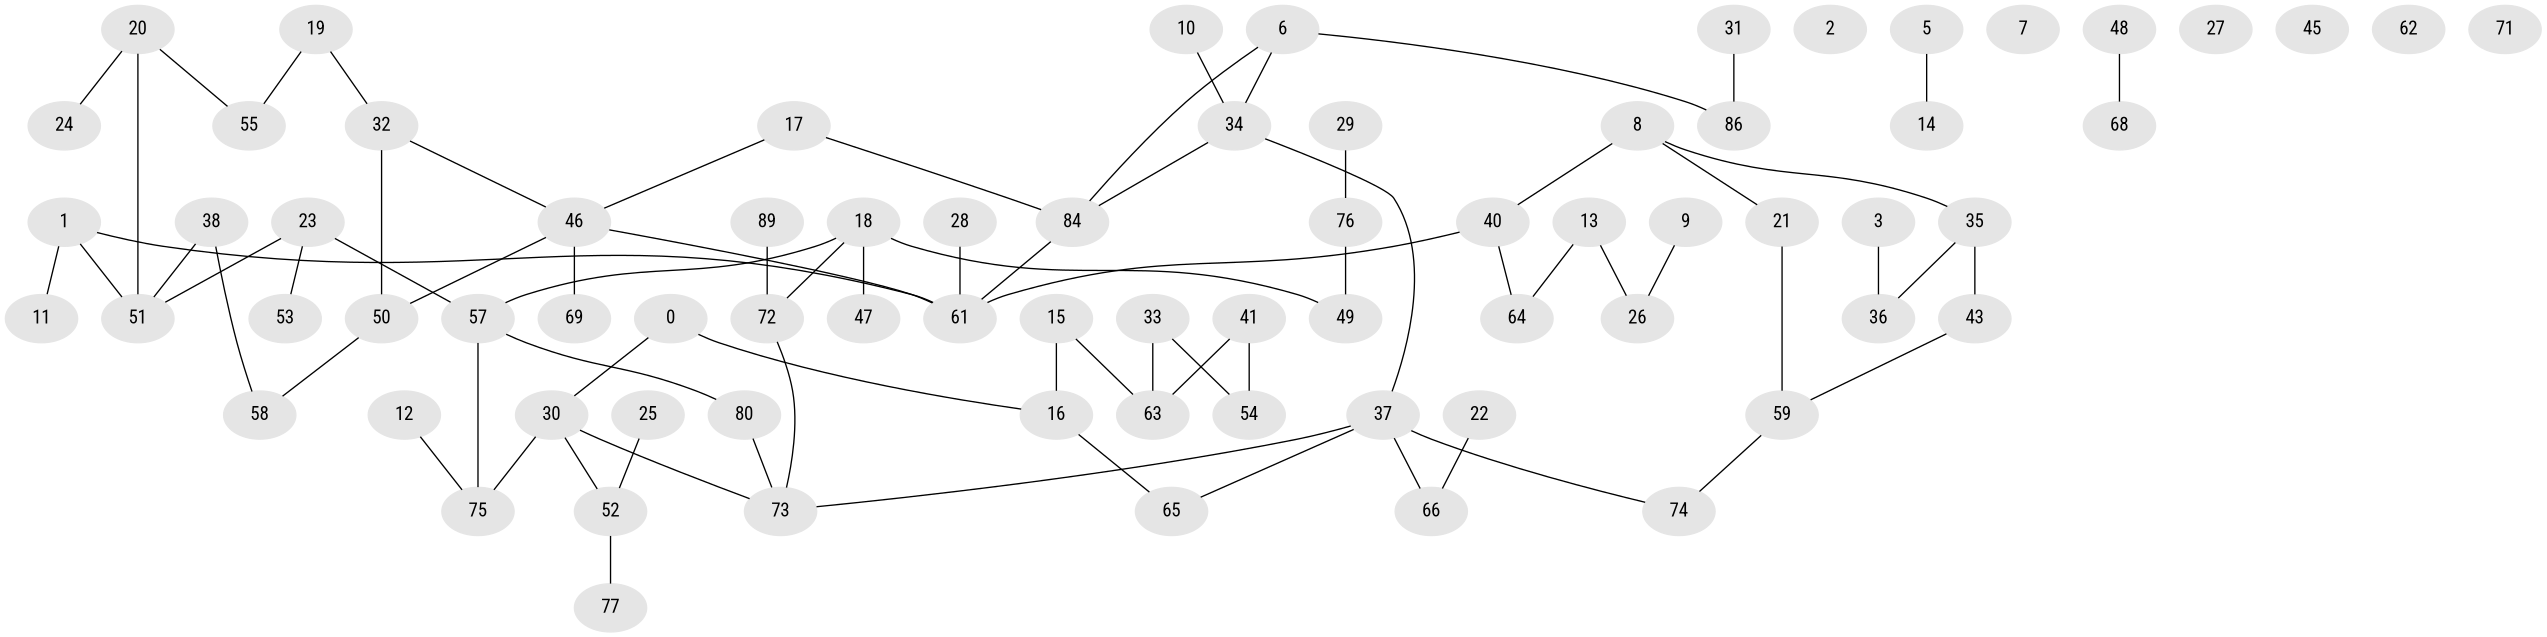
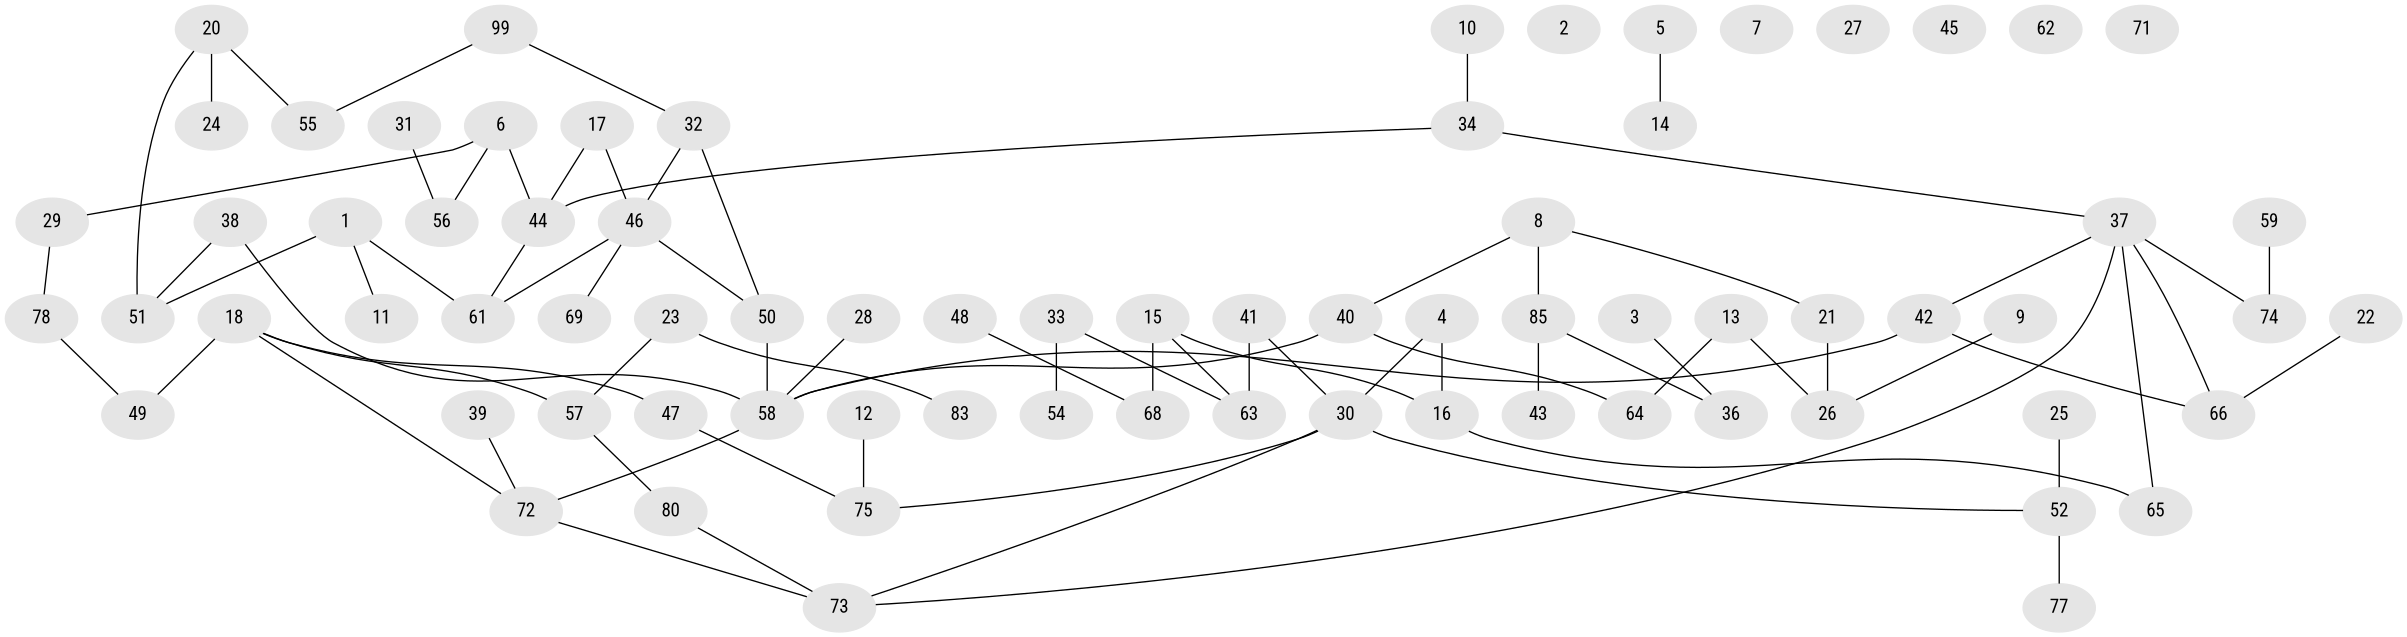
(316, 29) -> (501, 29)
(1259, 78) -> (281, 181)
(1734, 126) -> (442, 222)
(767, 222) -> (478, 415)
(1072, 222) -> (538, 222)
(1346, 222) -> (42, 319)
(1975, 222) -> (1538, 319)
(1222, 263) -> (1083, 367)
(229, 267) -> none
(960, 271) -> (823, 360)
(285, 319) -> (960, 415)
(671, 319) -> (1442, 319)
(1782, 319) -> (1828, 367)
none -> (1924, 319)
(1249, 367) -> (1309, 378)
(1879, 367) -> none
none -> (1153, 377)
(478, 415) -> (767, 463)
none -> (649, 467)
